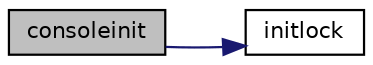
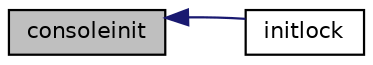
(194, 47) -> (217, 18)
